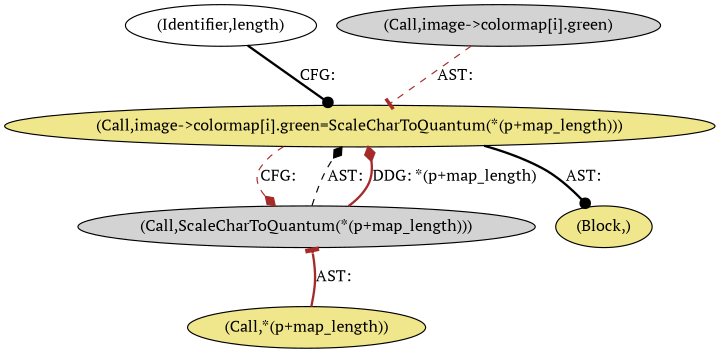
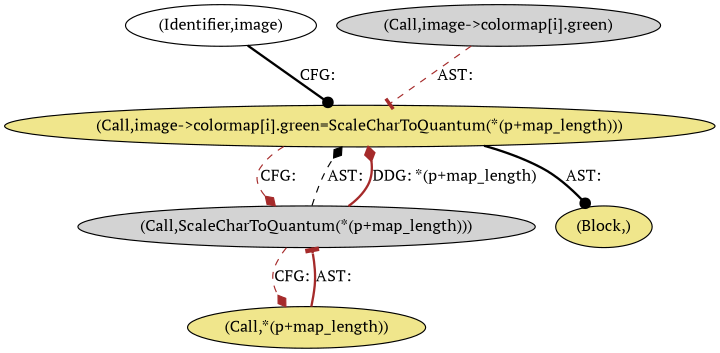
(221, 25) -> (221, 25)
none -> (274, 270)
